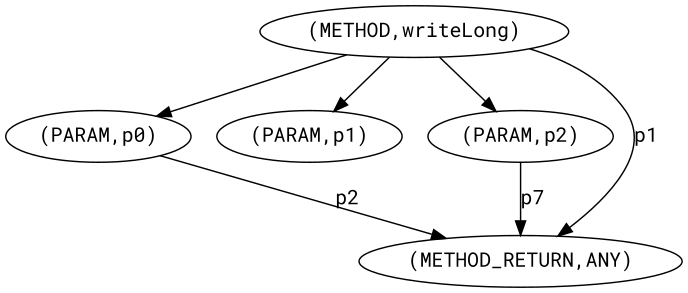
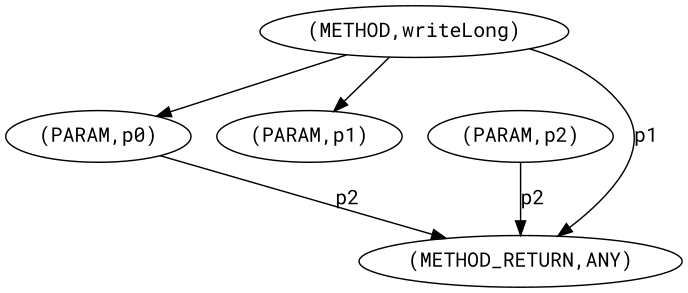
(462, 79) -> none
(533, 199) -> (533, 199)
